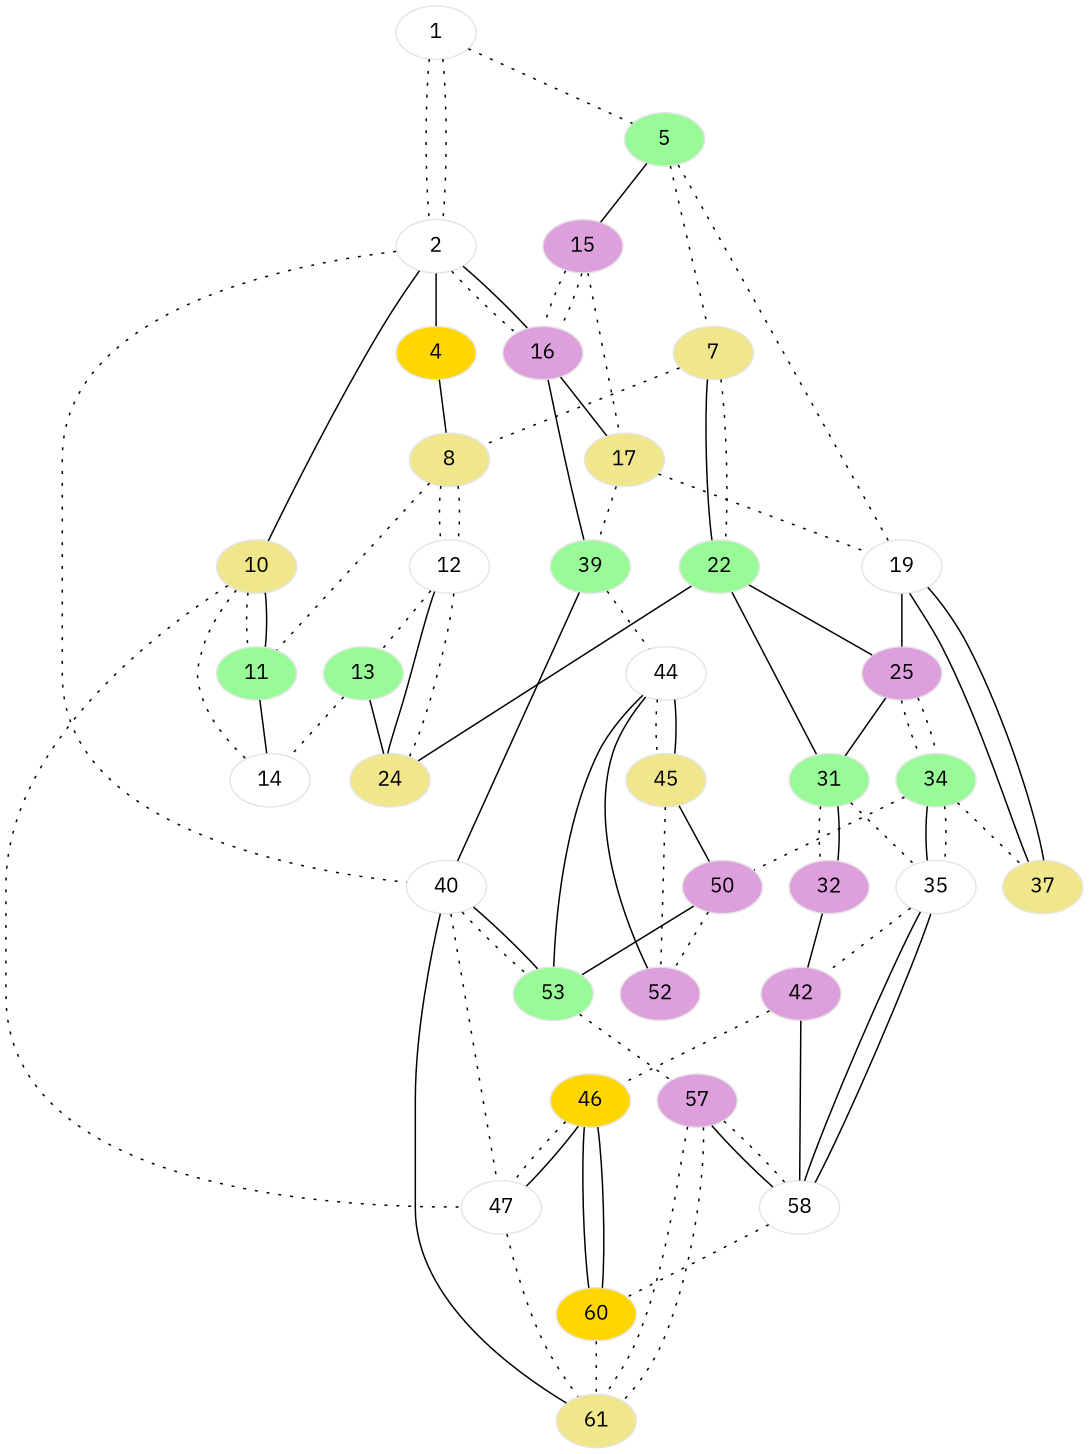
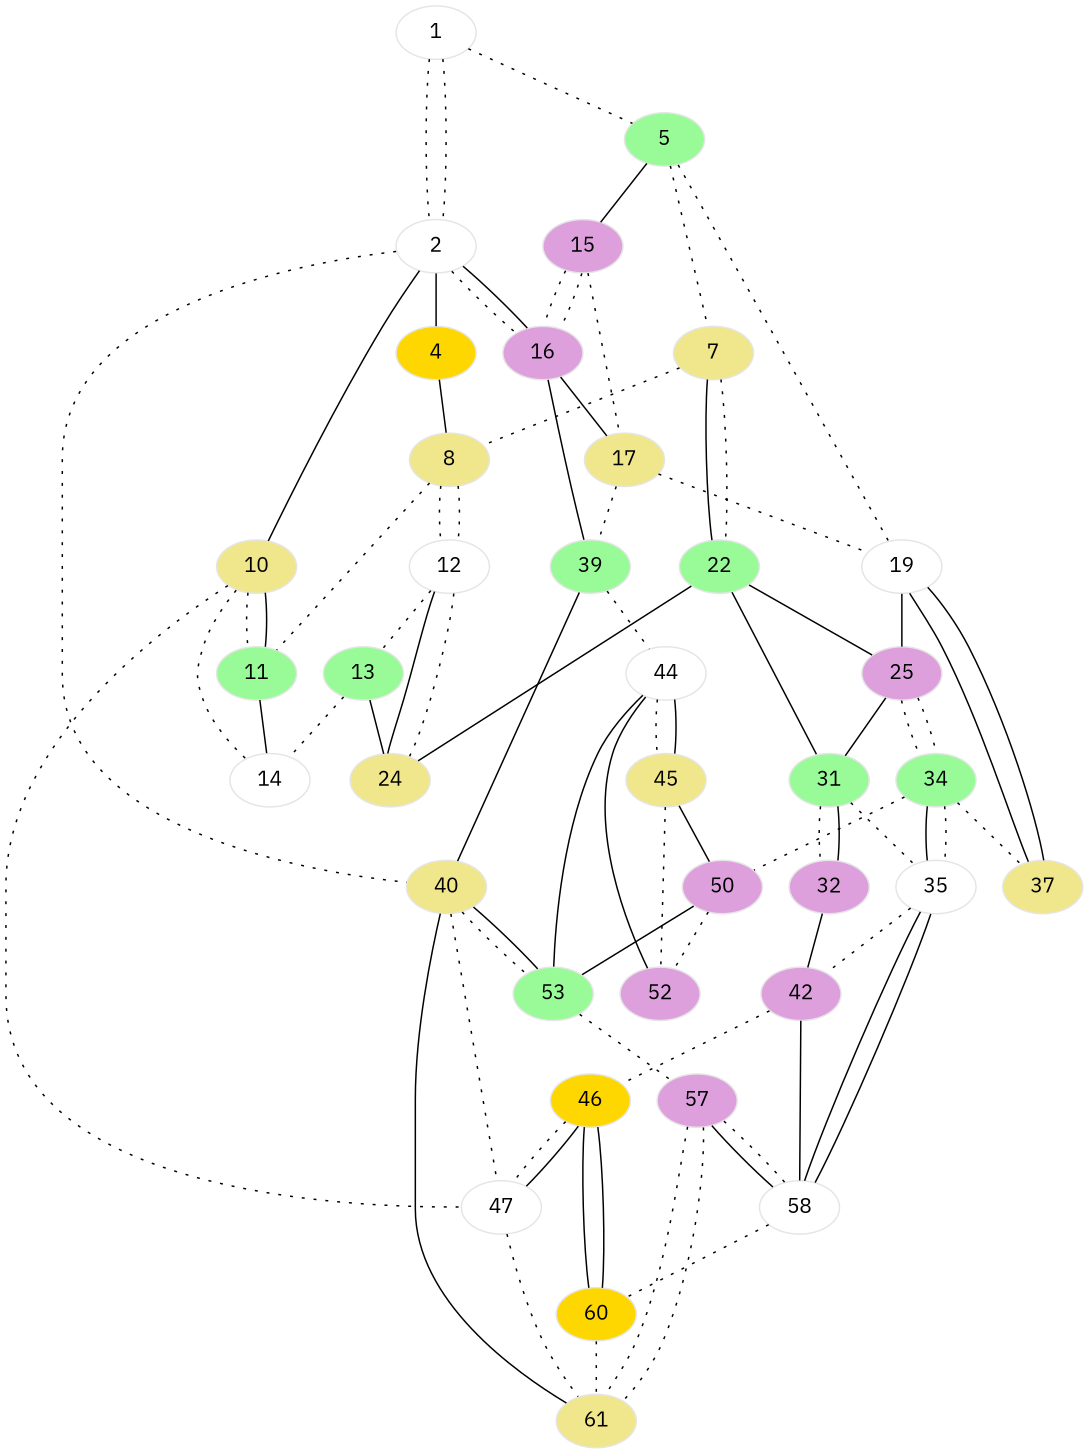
(446, 887) -> (446, 887)
